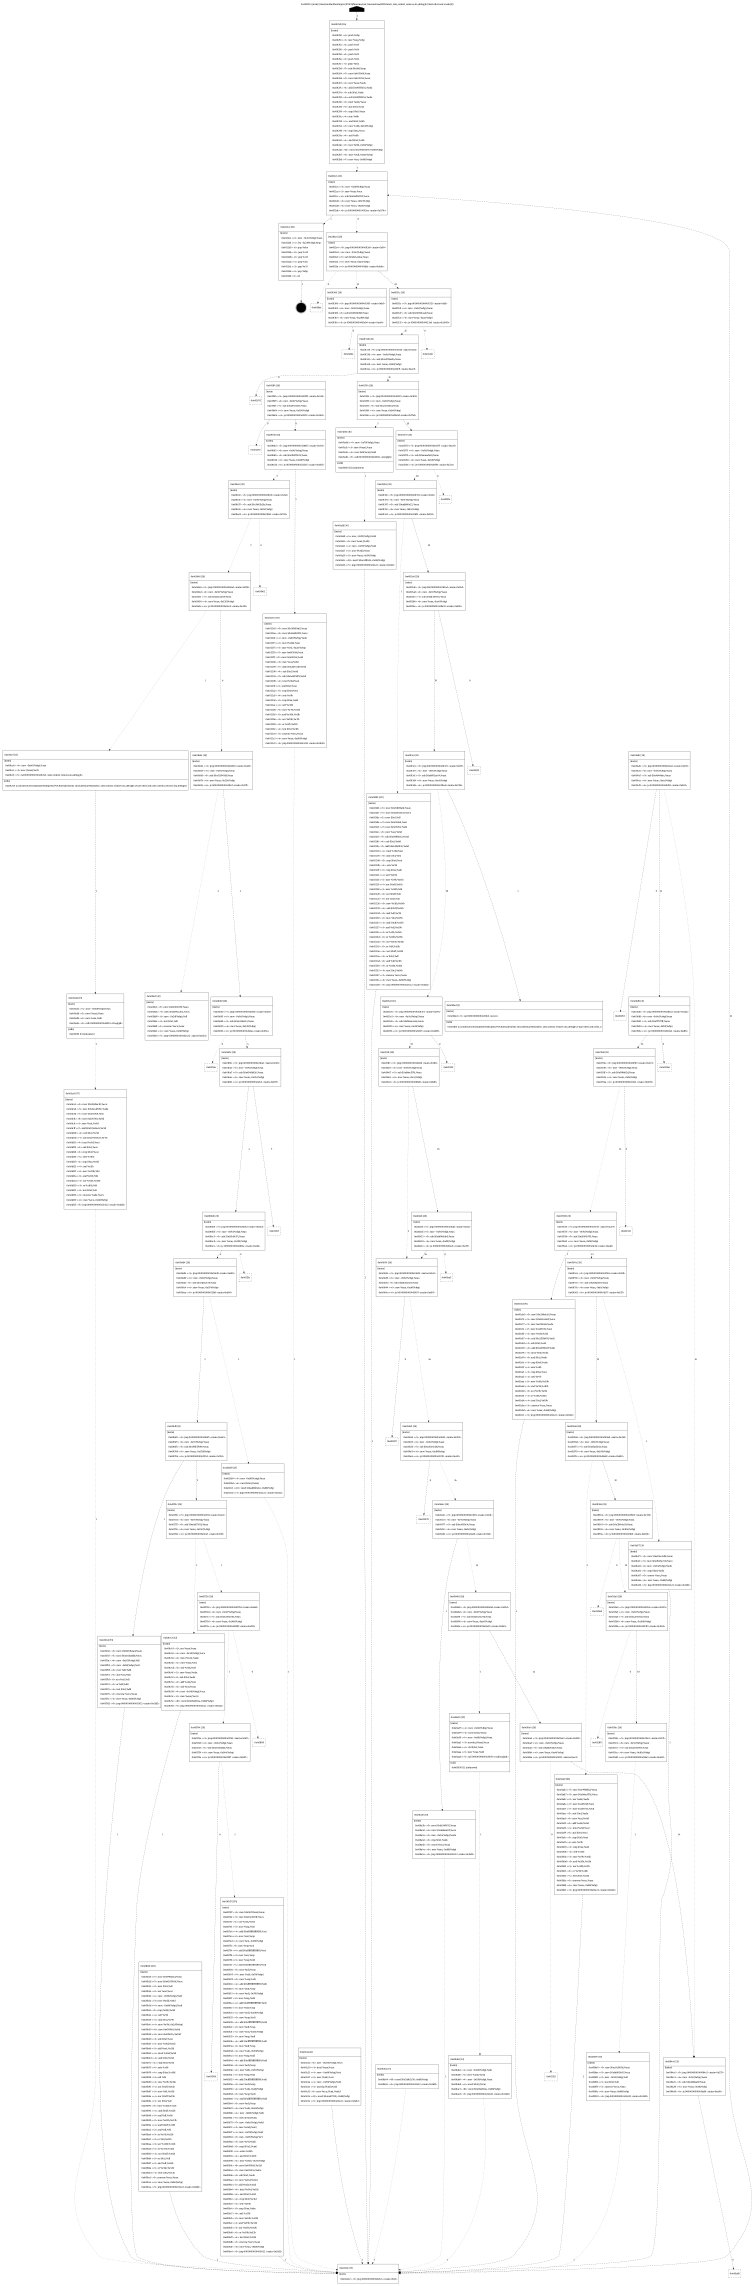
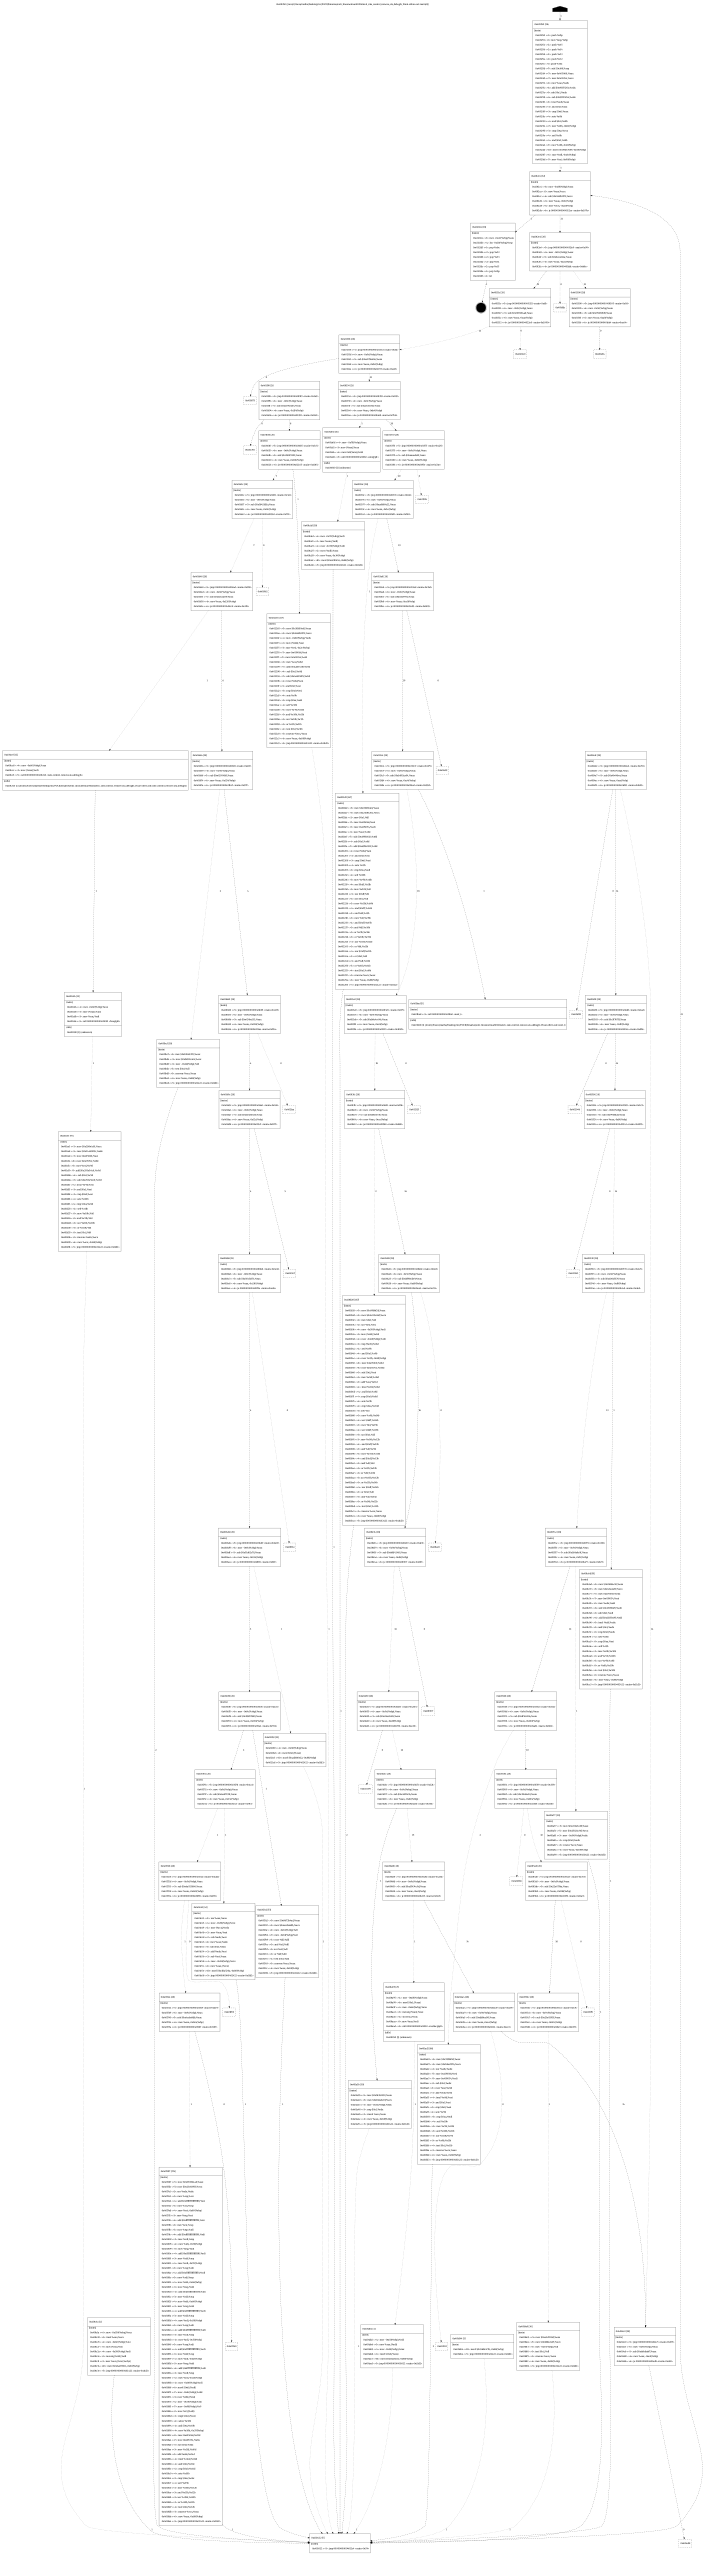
(408, 1172) -> (374, 1211)
none -> (155, 1881)
